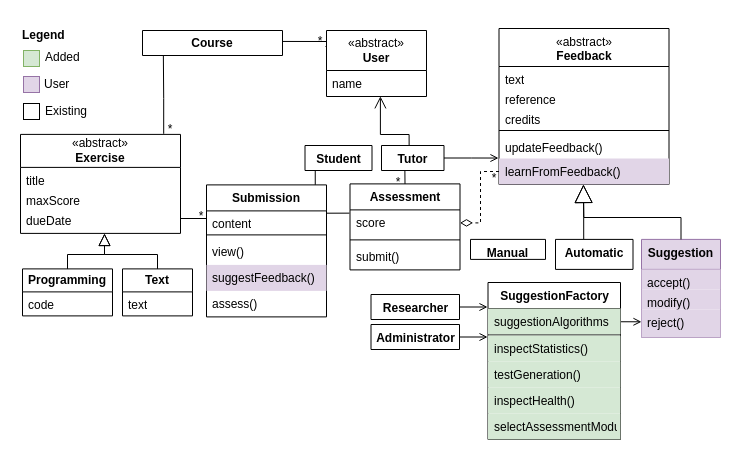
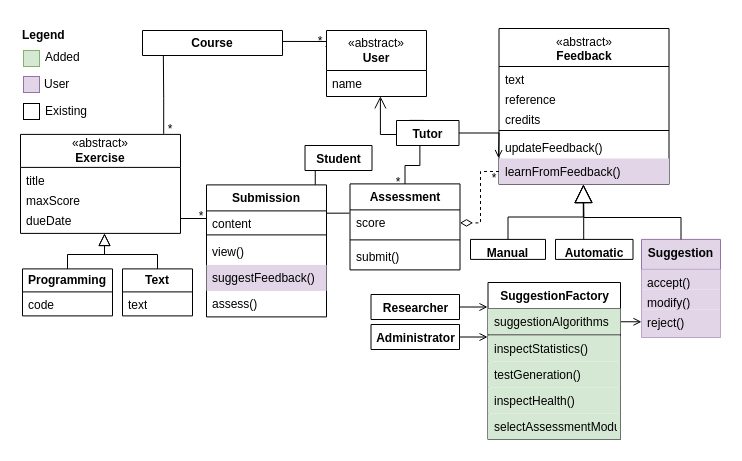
(413, 158) -> (428, 133)
none -> (533, 217)
(594, 254) -> (594, 249)
